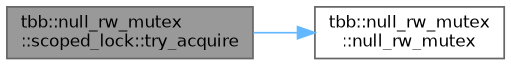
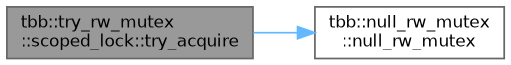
(130, 33) -> (130, 33)
